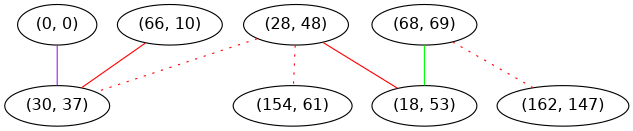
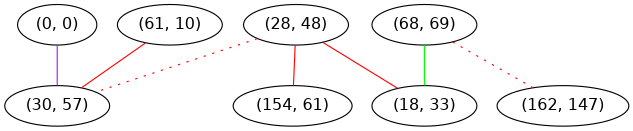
(170, 25) -> (170, 25)
(294, 65) -> (294, 65)
(57, 106) -> (57, 106)
(424, 106) -> (424, 106)
